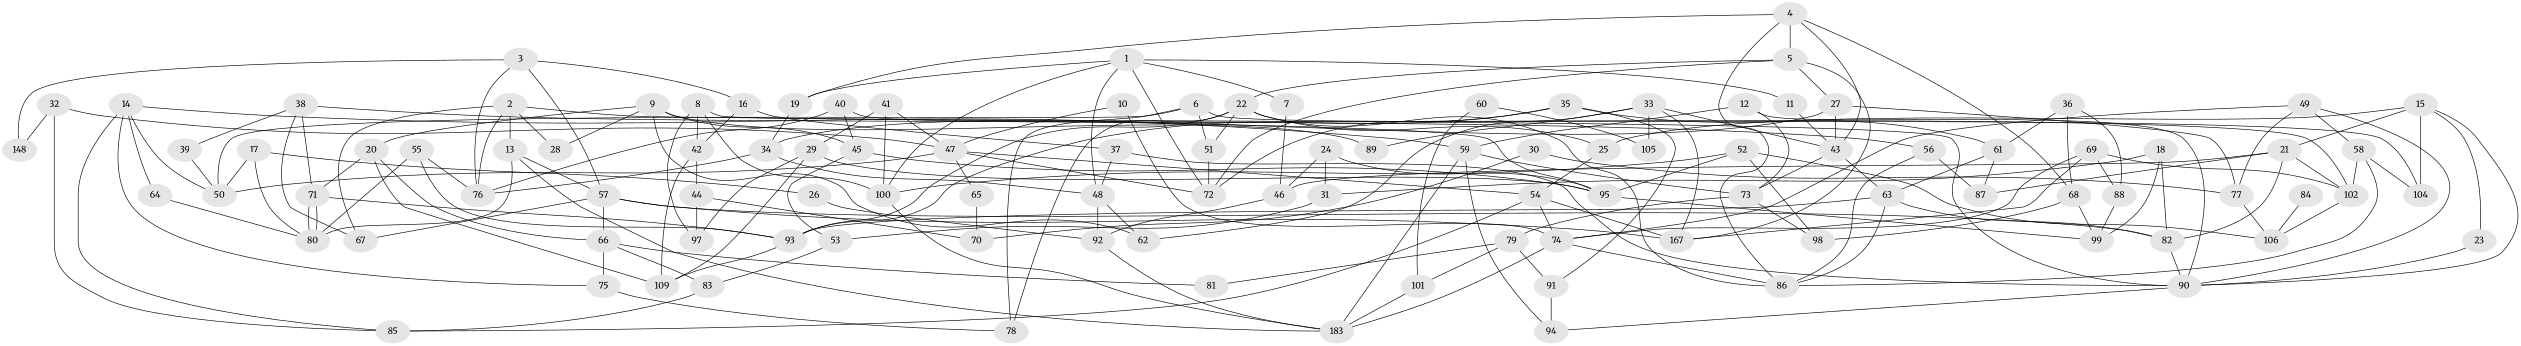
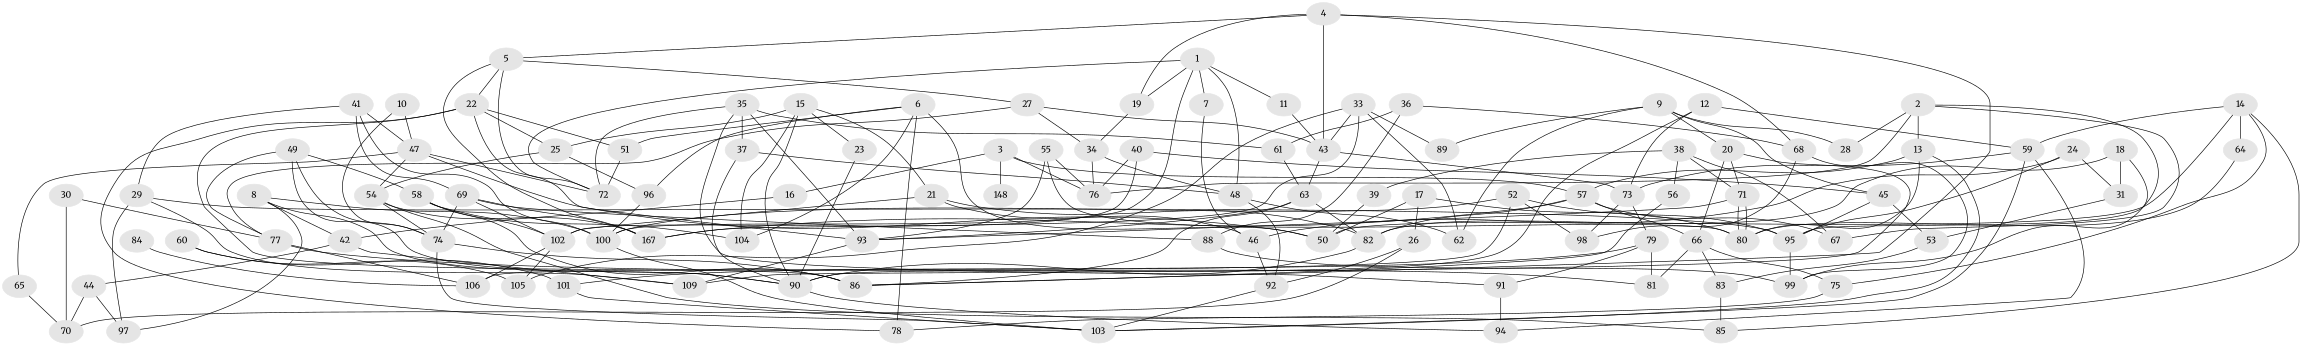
(54, 105) -> none
(945, 135) -> (742, 127)
none -> (385, 172)
none -> (649, 195)
(1981, 195) -> none
none -> (538, 264)
none -> (962, 271)
none -> (1047, 311)
(1337, 332) -> (1098, 332)
